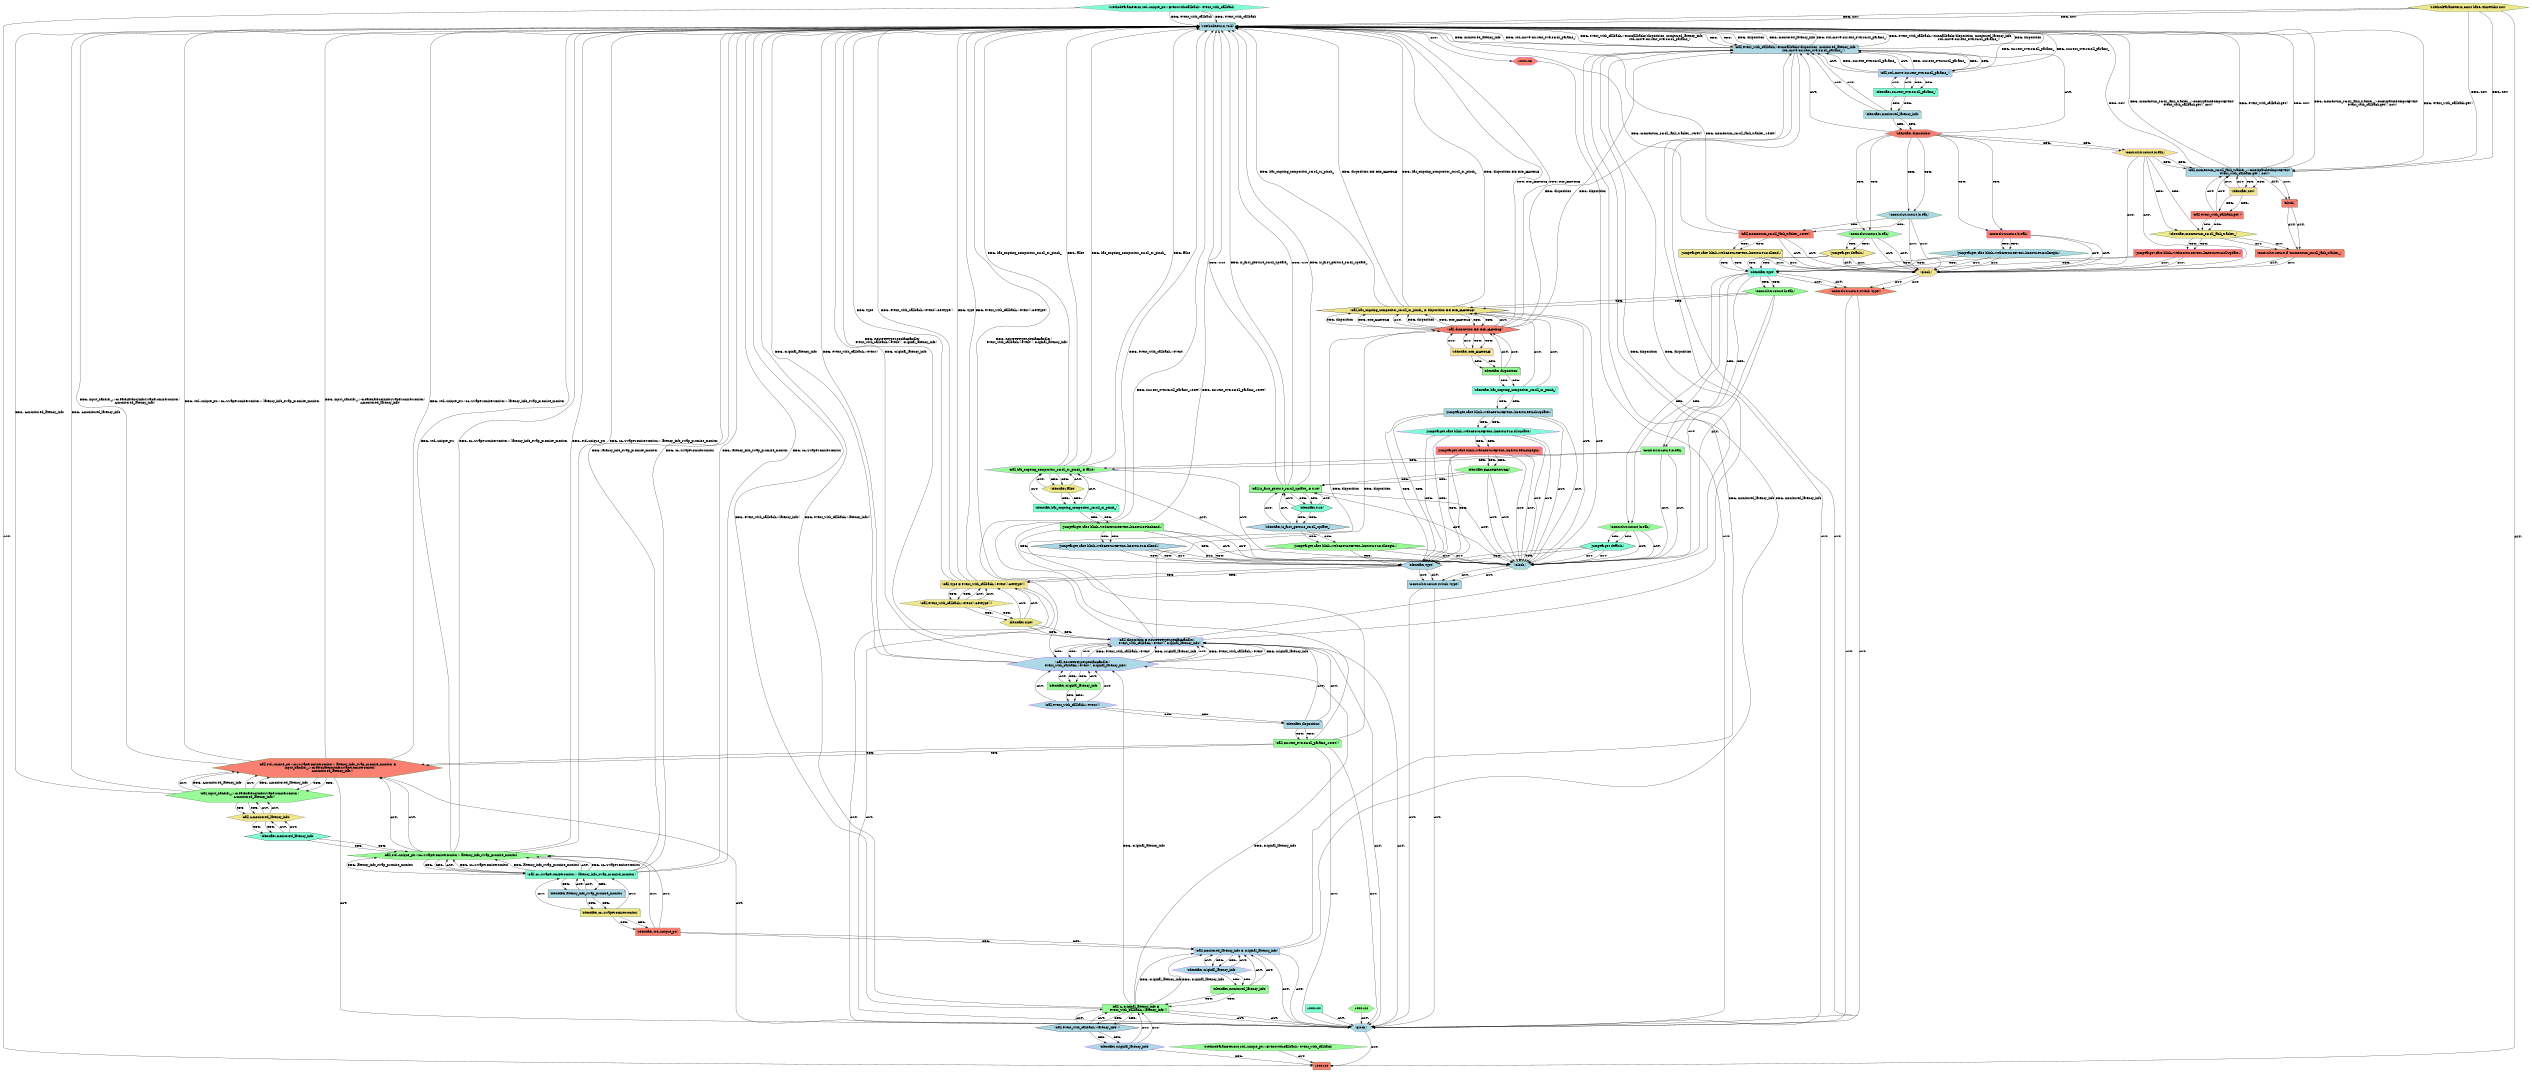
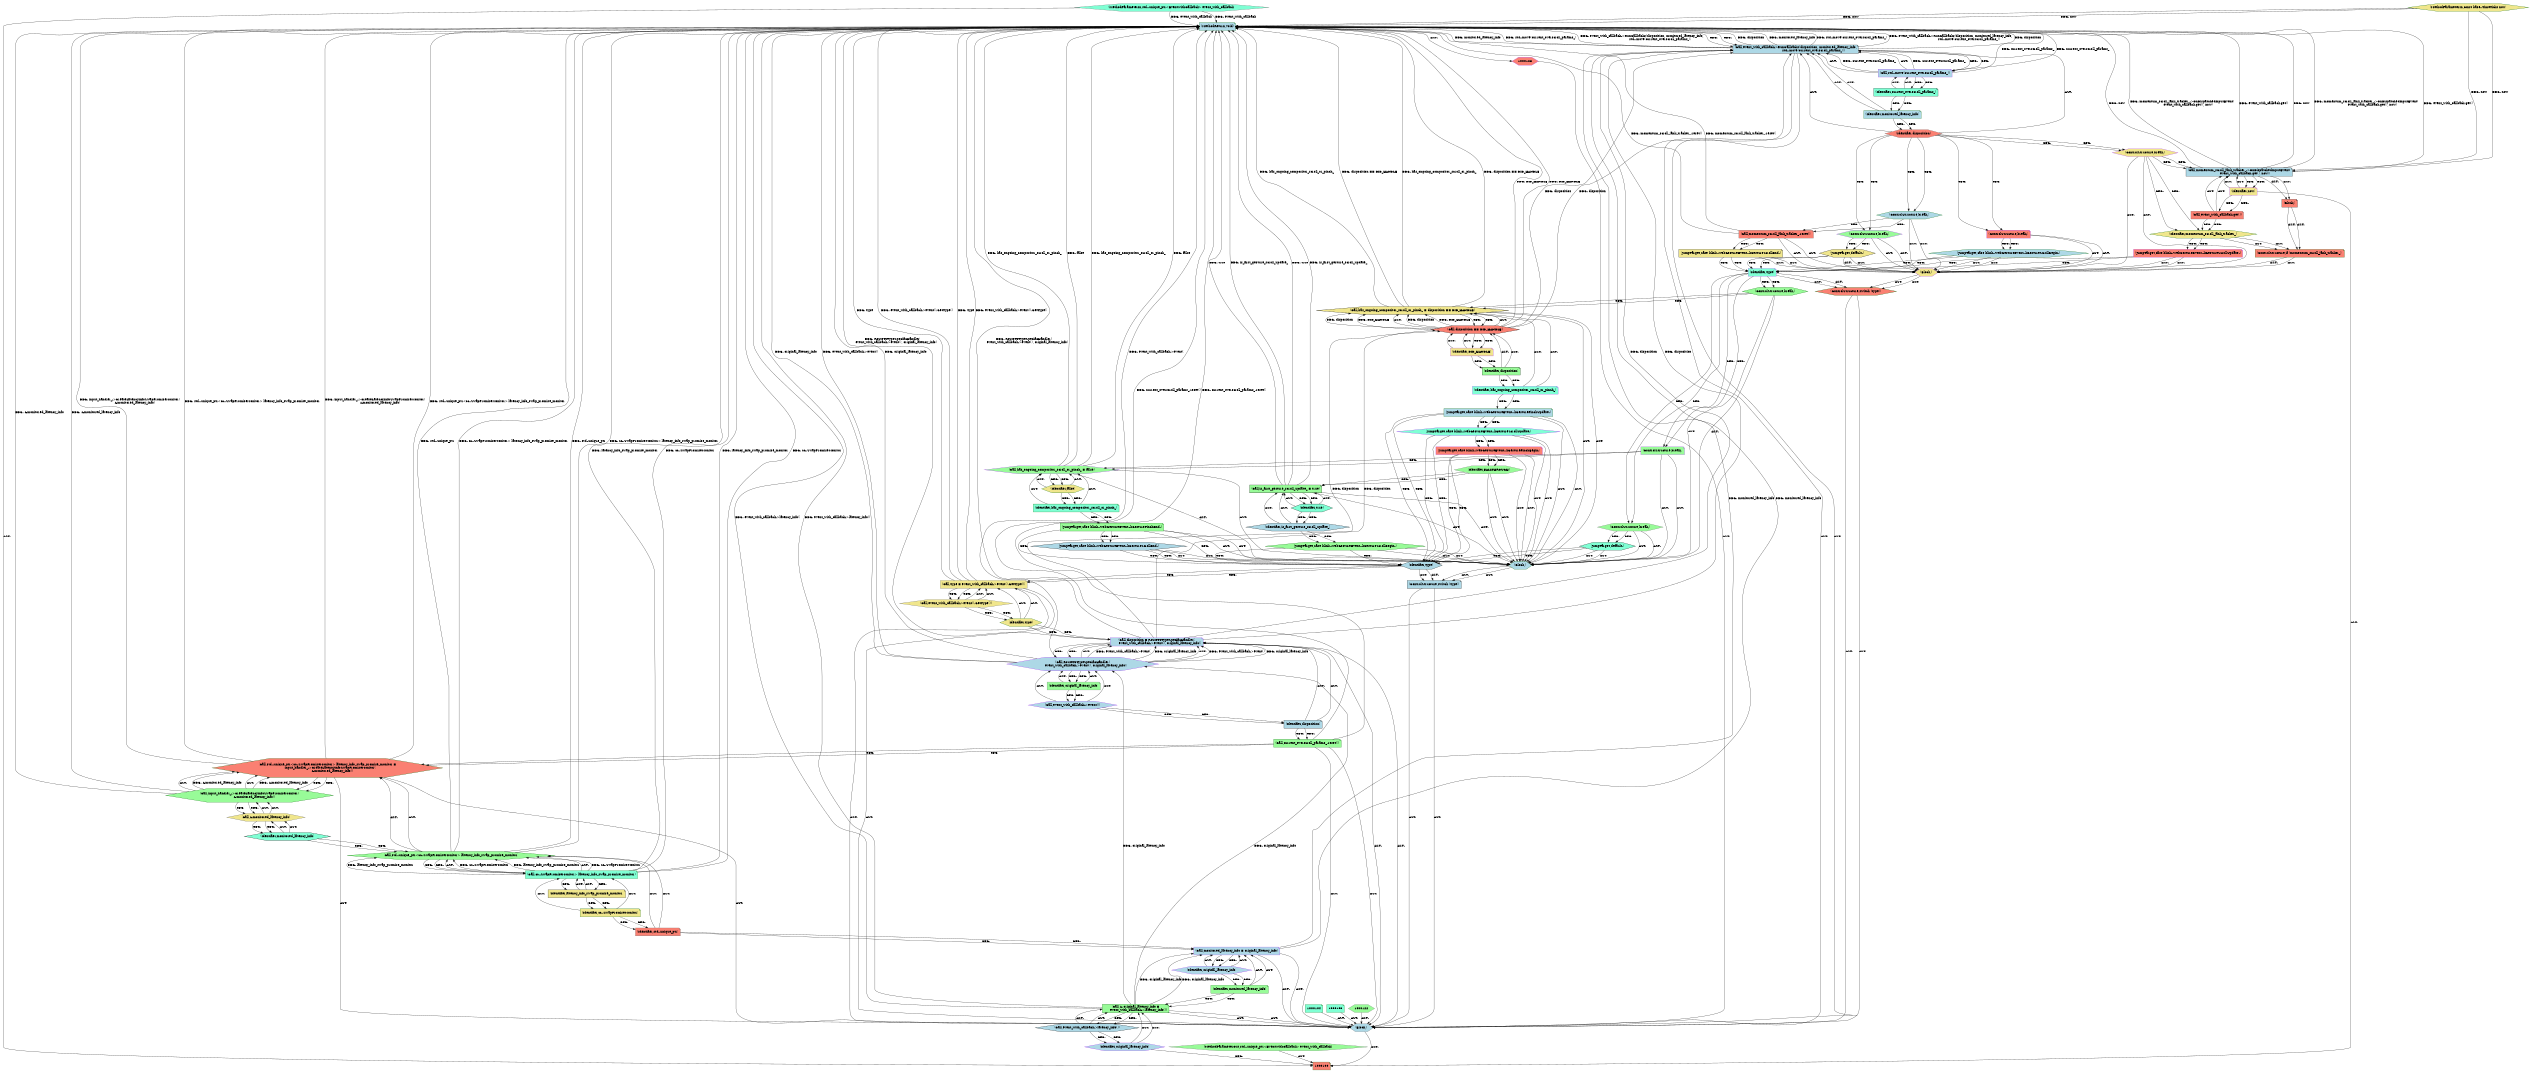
(587, 894) -> (587, 894)
none -> (1336, 1009)
(2445, 1053) -> (2308, 1052)
